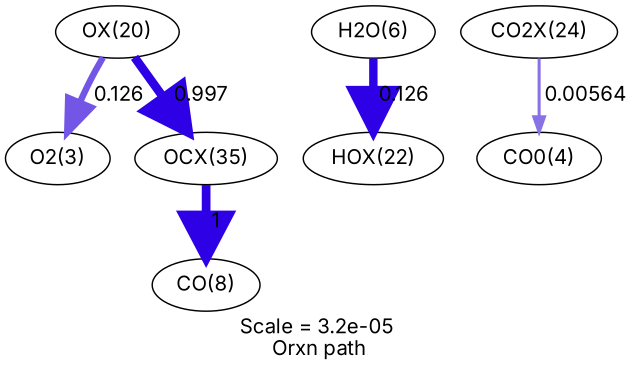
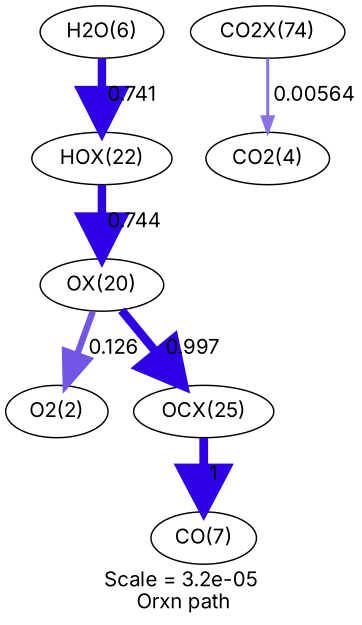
(539, 32) -> (268, 32)
(402, 95) -> (130, 95)
(58, 159) -> (57, 412)
(206, 159) -> (204, 412)
(539, 159) -> (268, 159)
none -> (102, 201)
(206, 285) -> (204, 538)
